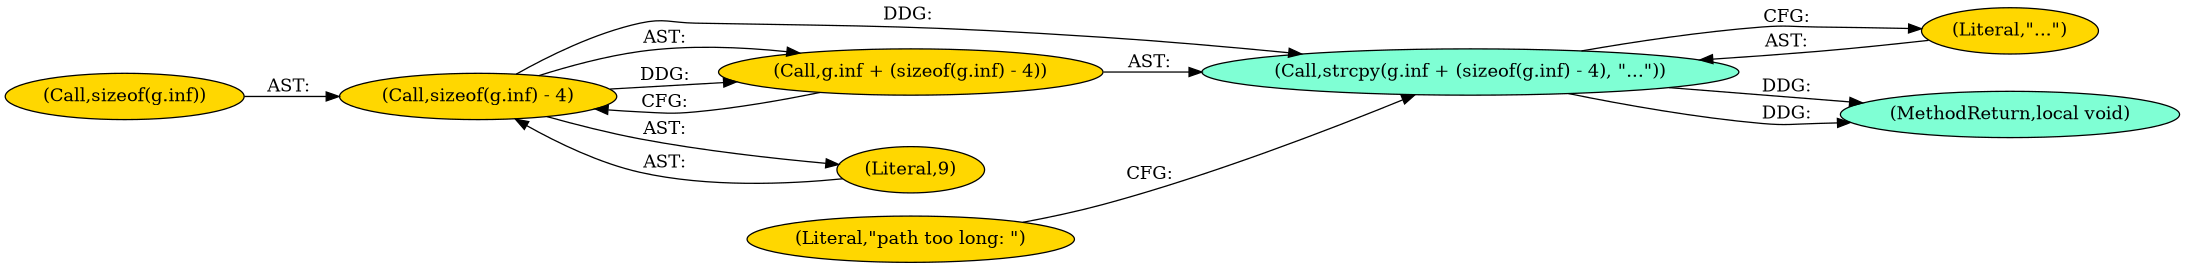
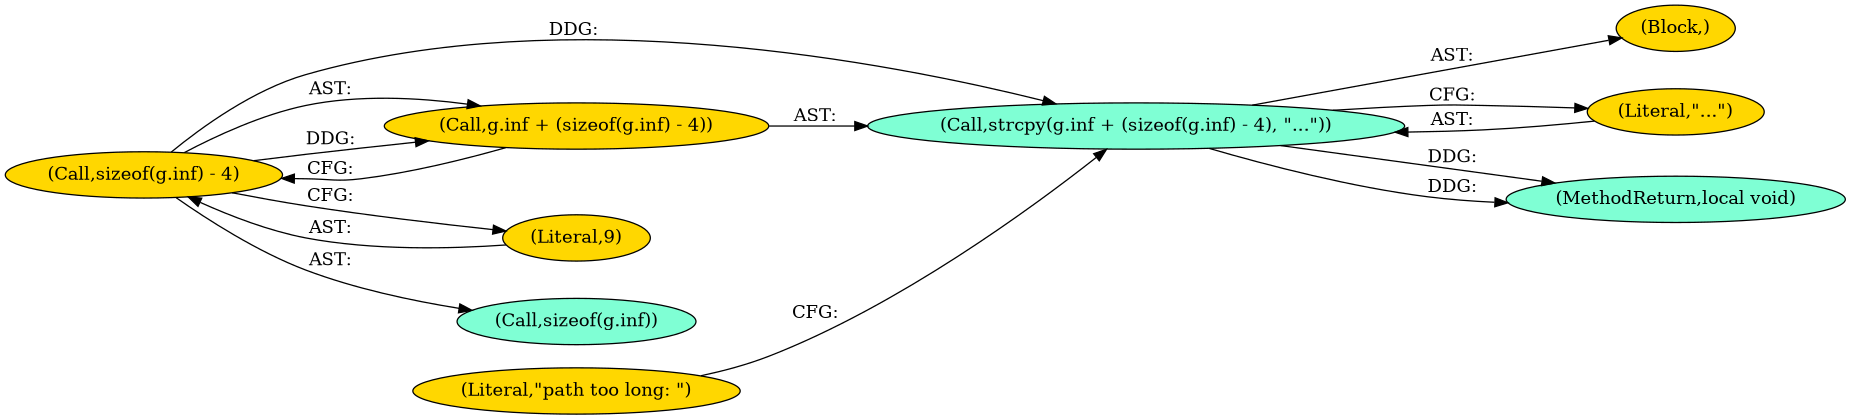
none -> (1676, 28)
(125, 96) -> (577, 322)
(285, 96) -> (310, 272)
(668, 129) -> (333, 196)
